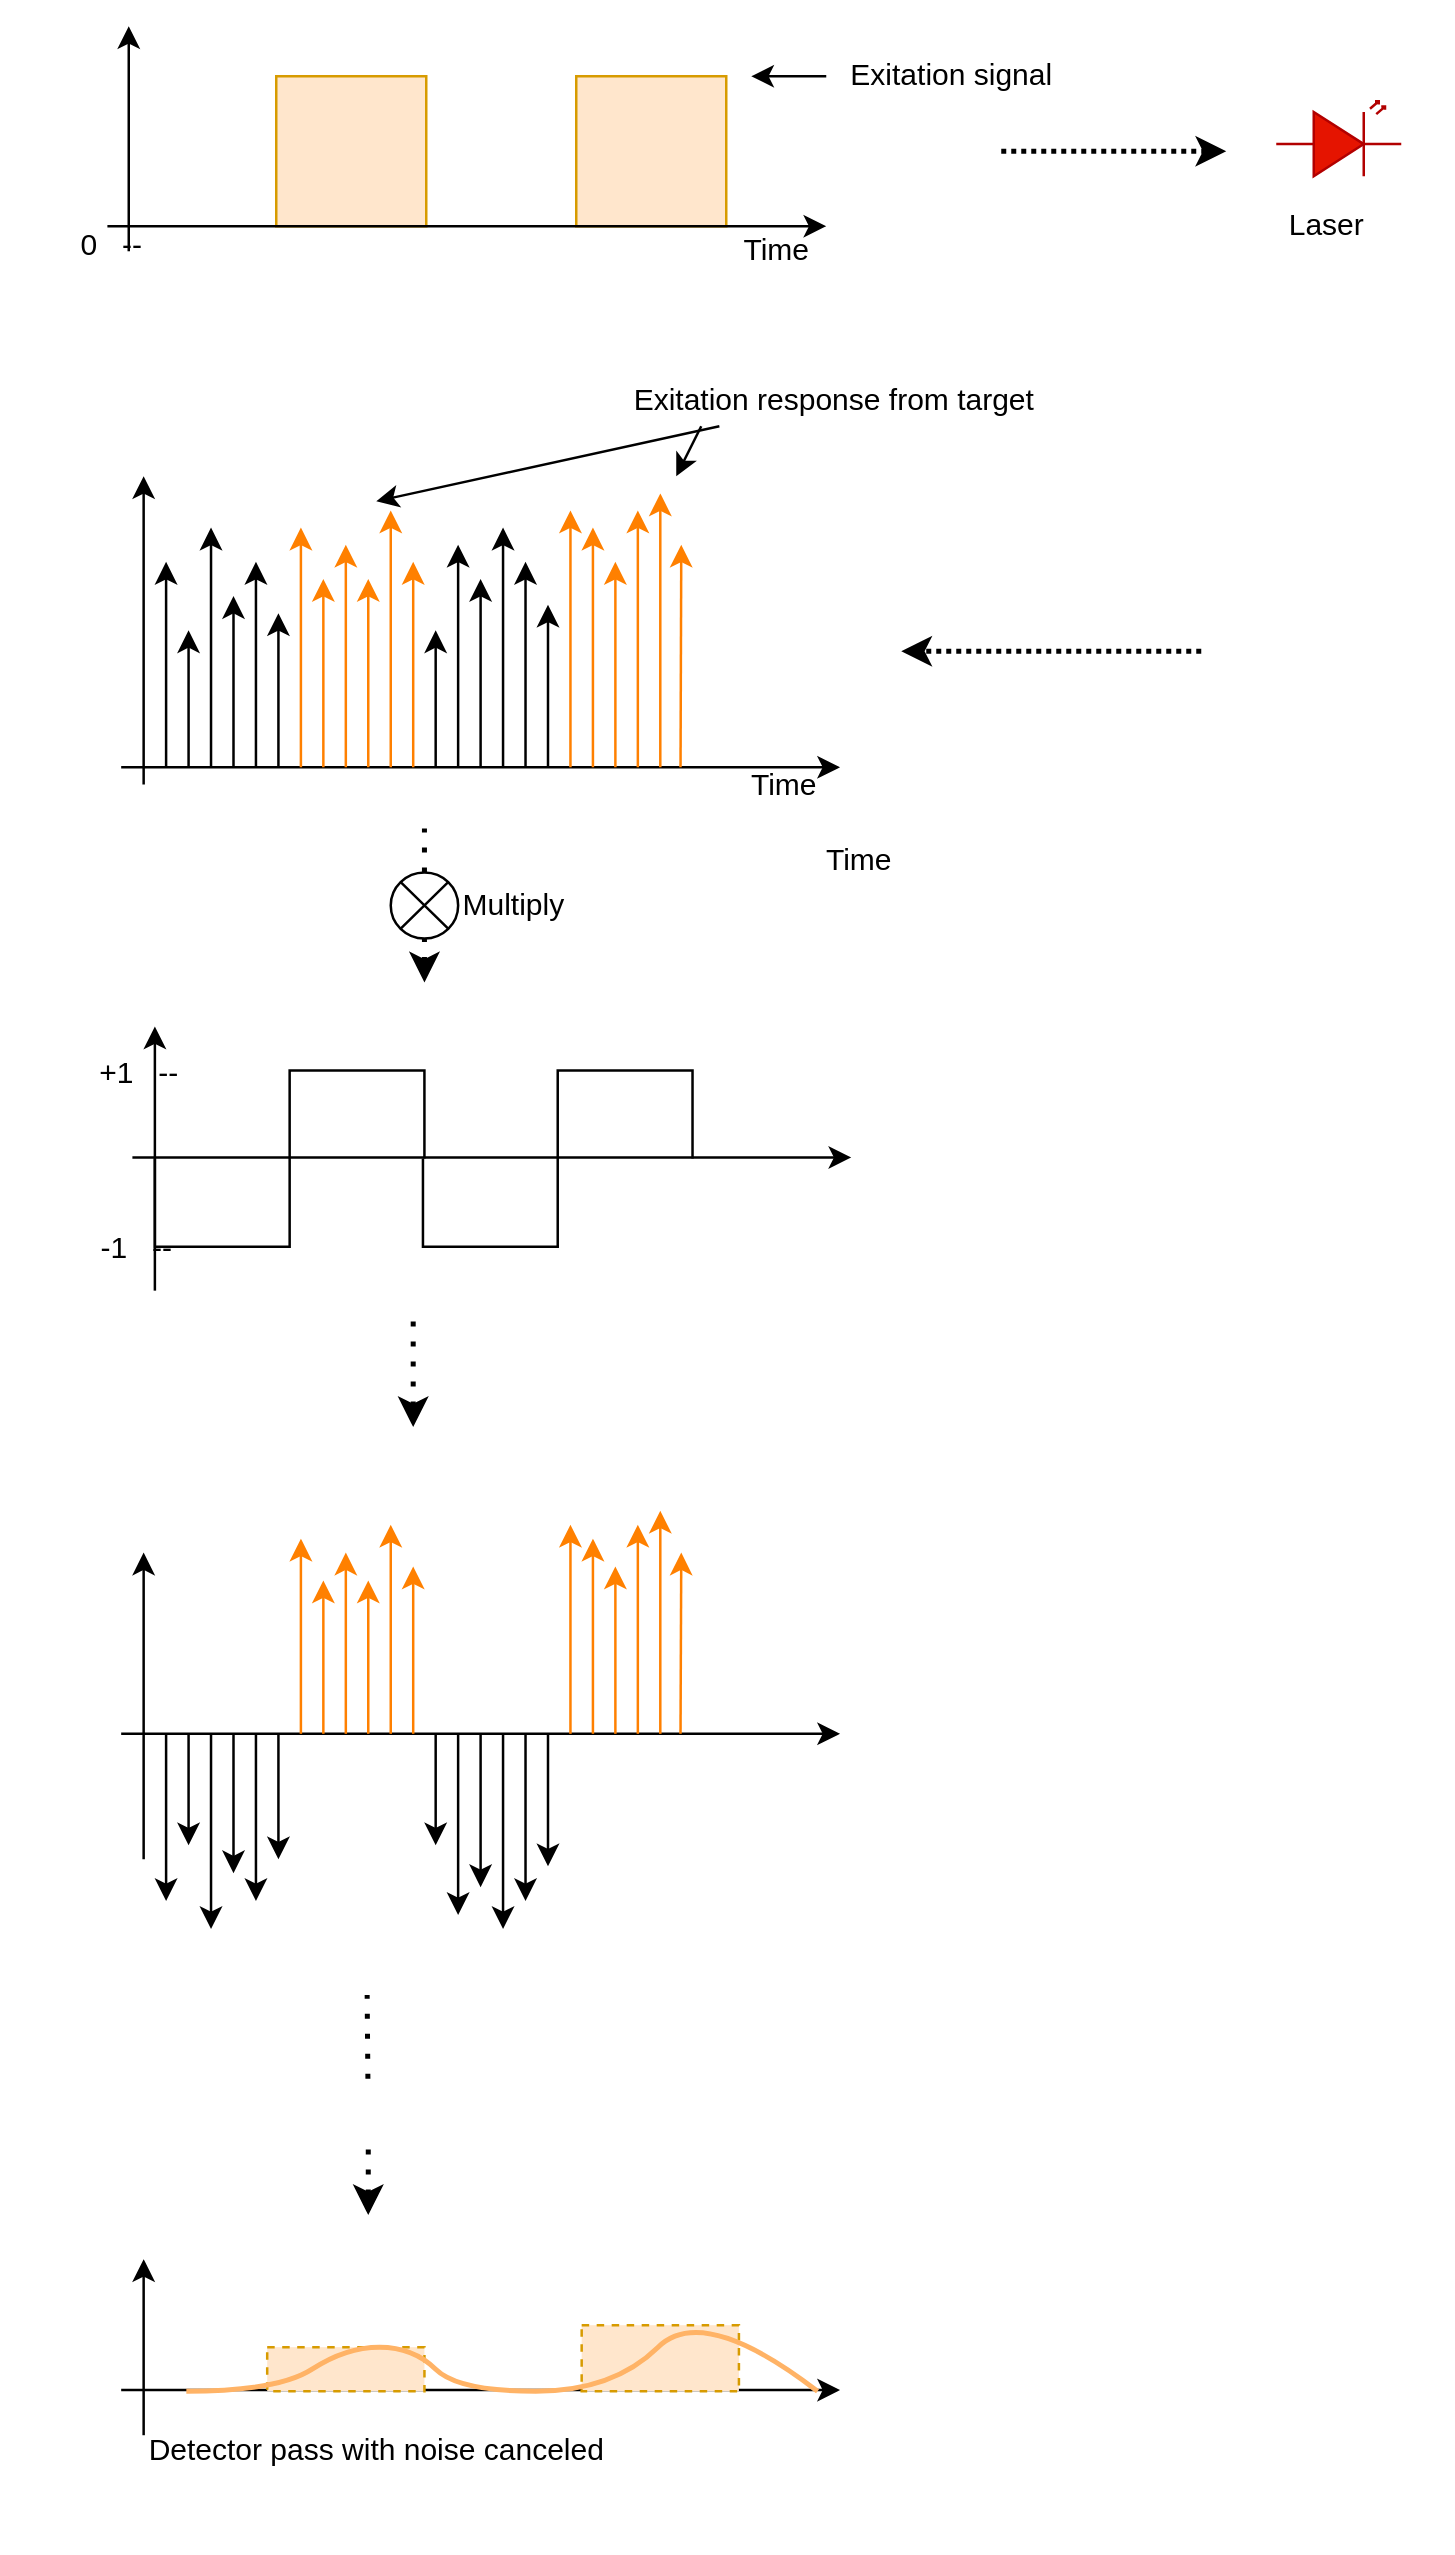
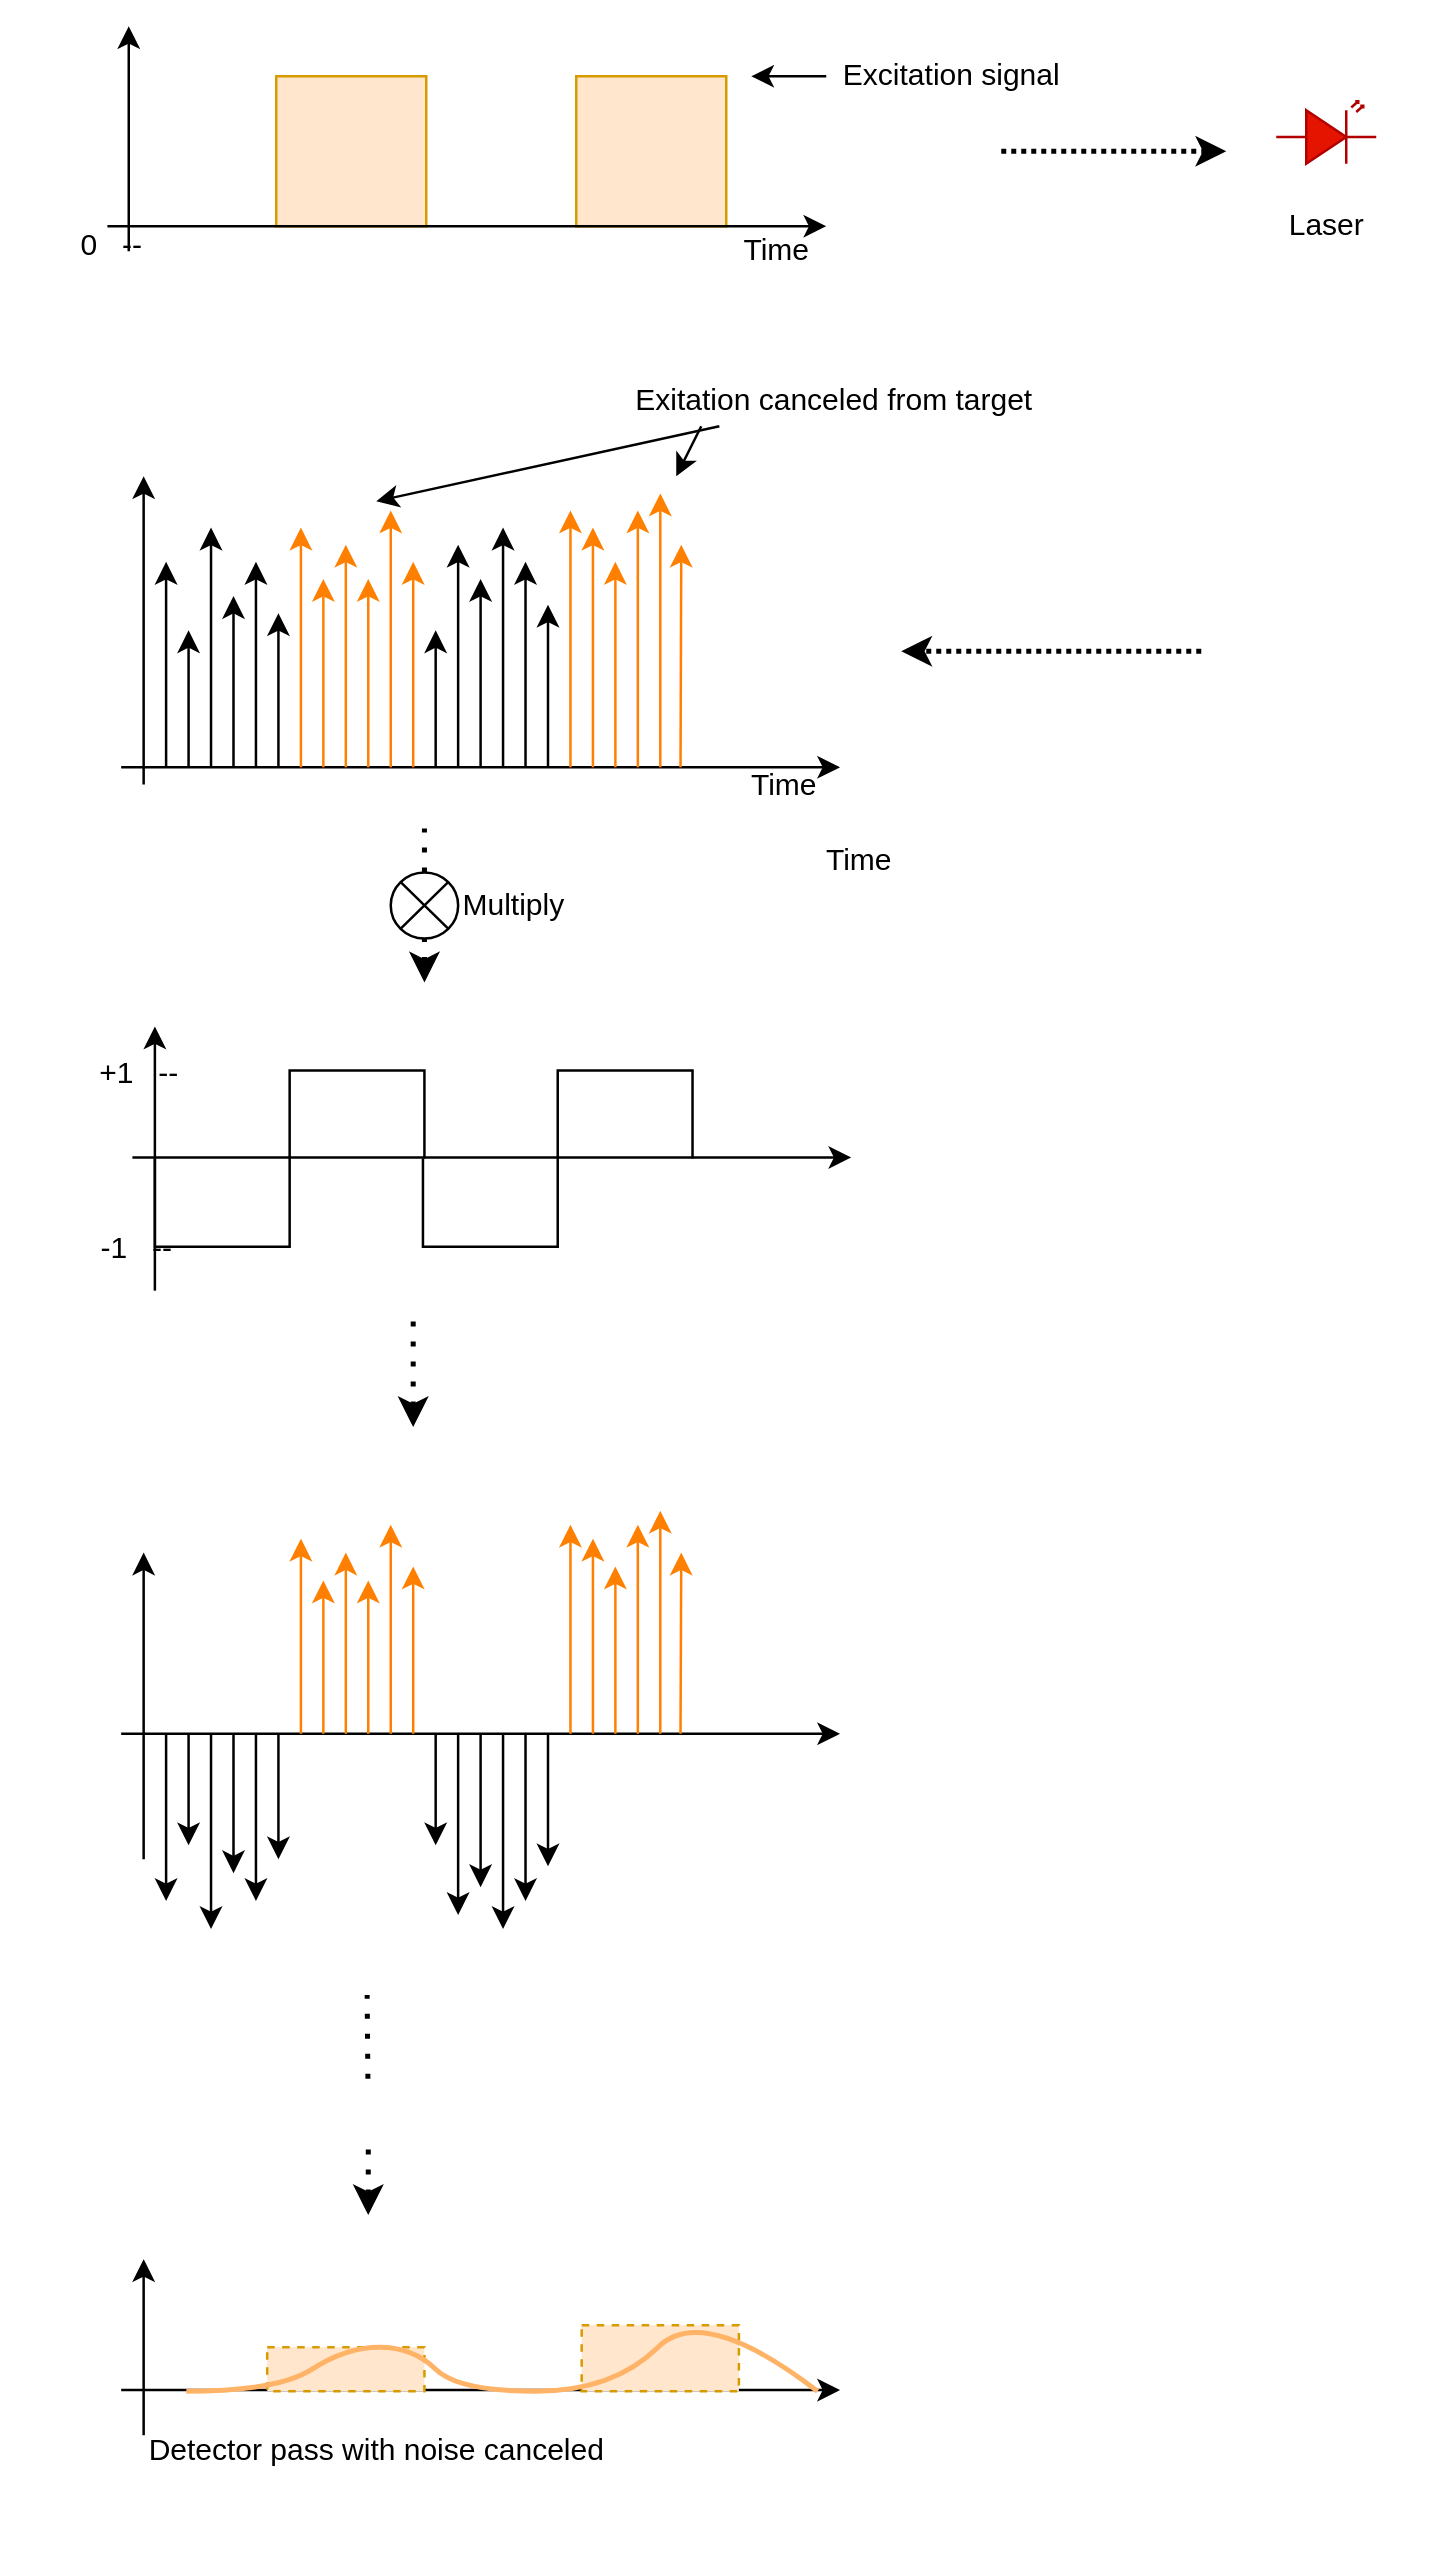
(953, 76) -> (953, 76)
(1339, 139) -> (1326, 133)
(835, 401) -> (835, 401)
